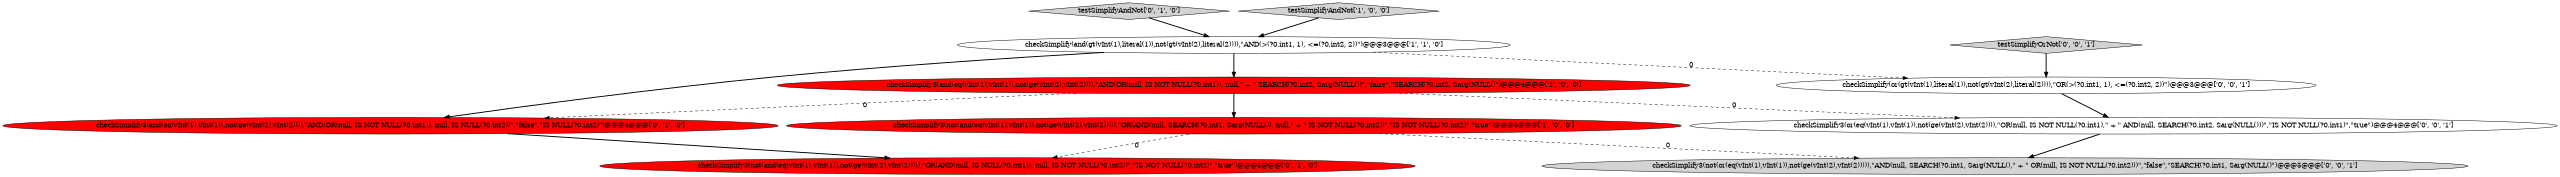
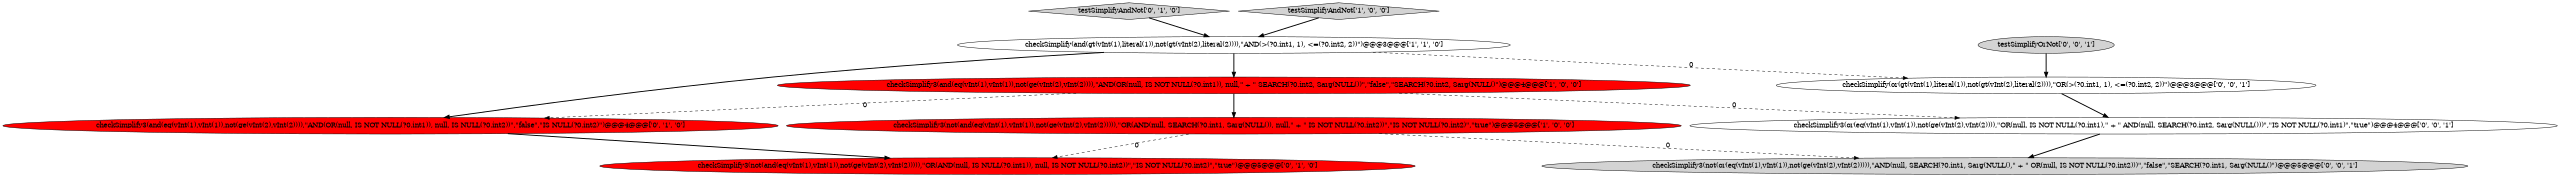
(2046, 45) -> (2046, 45)
